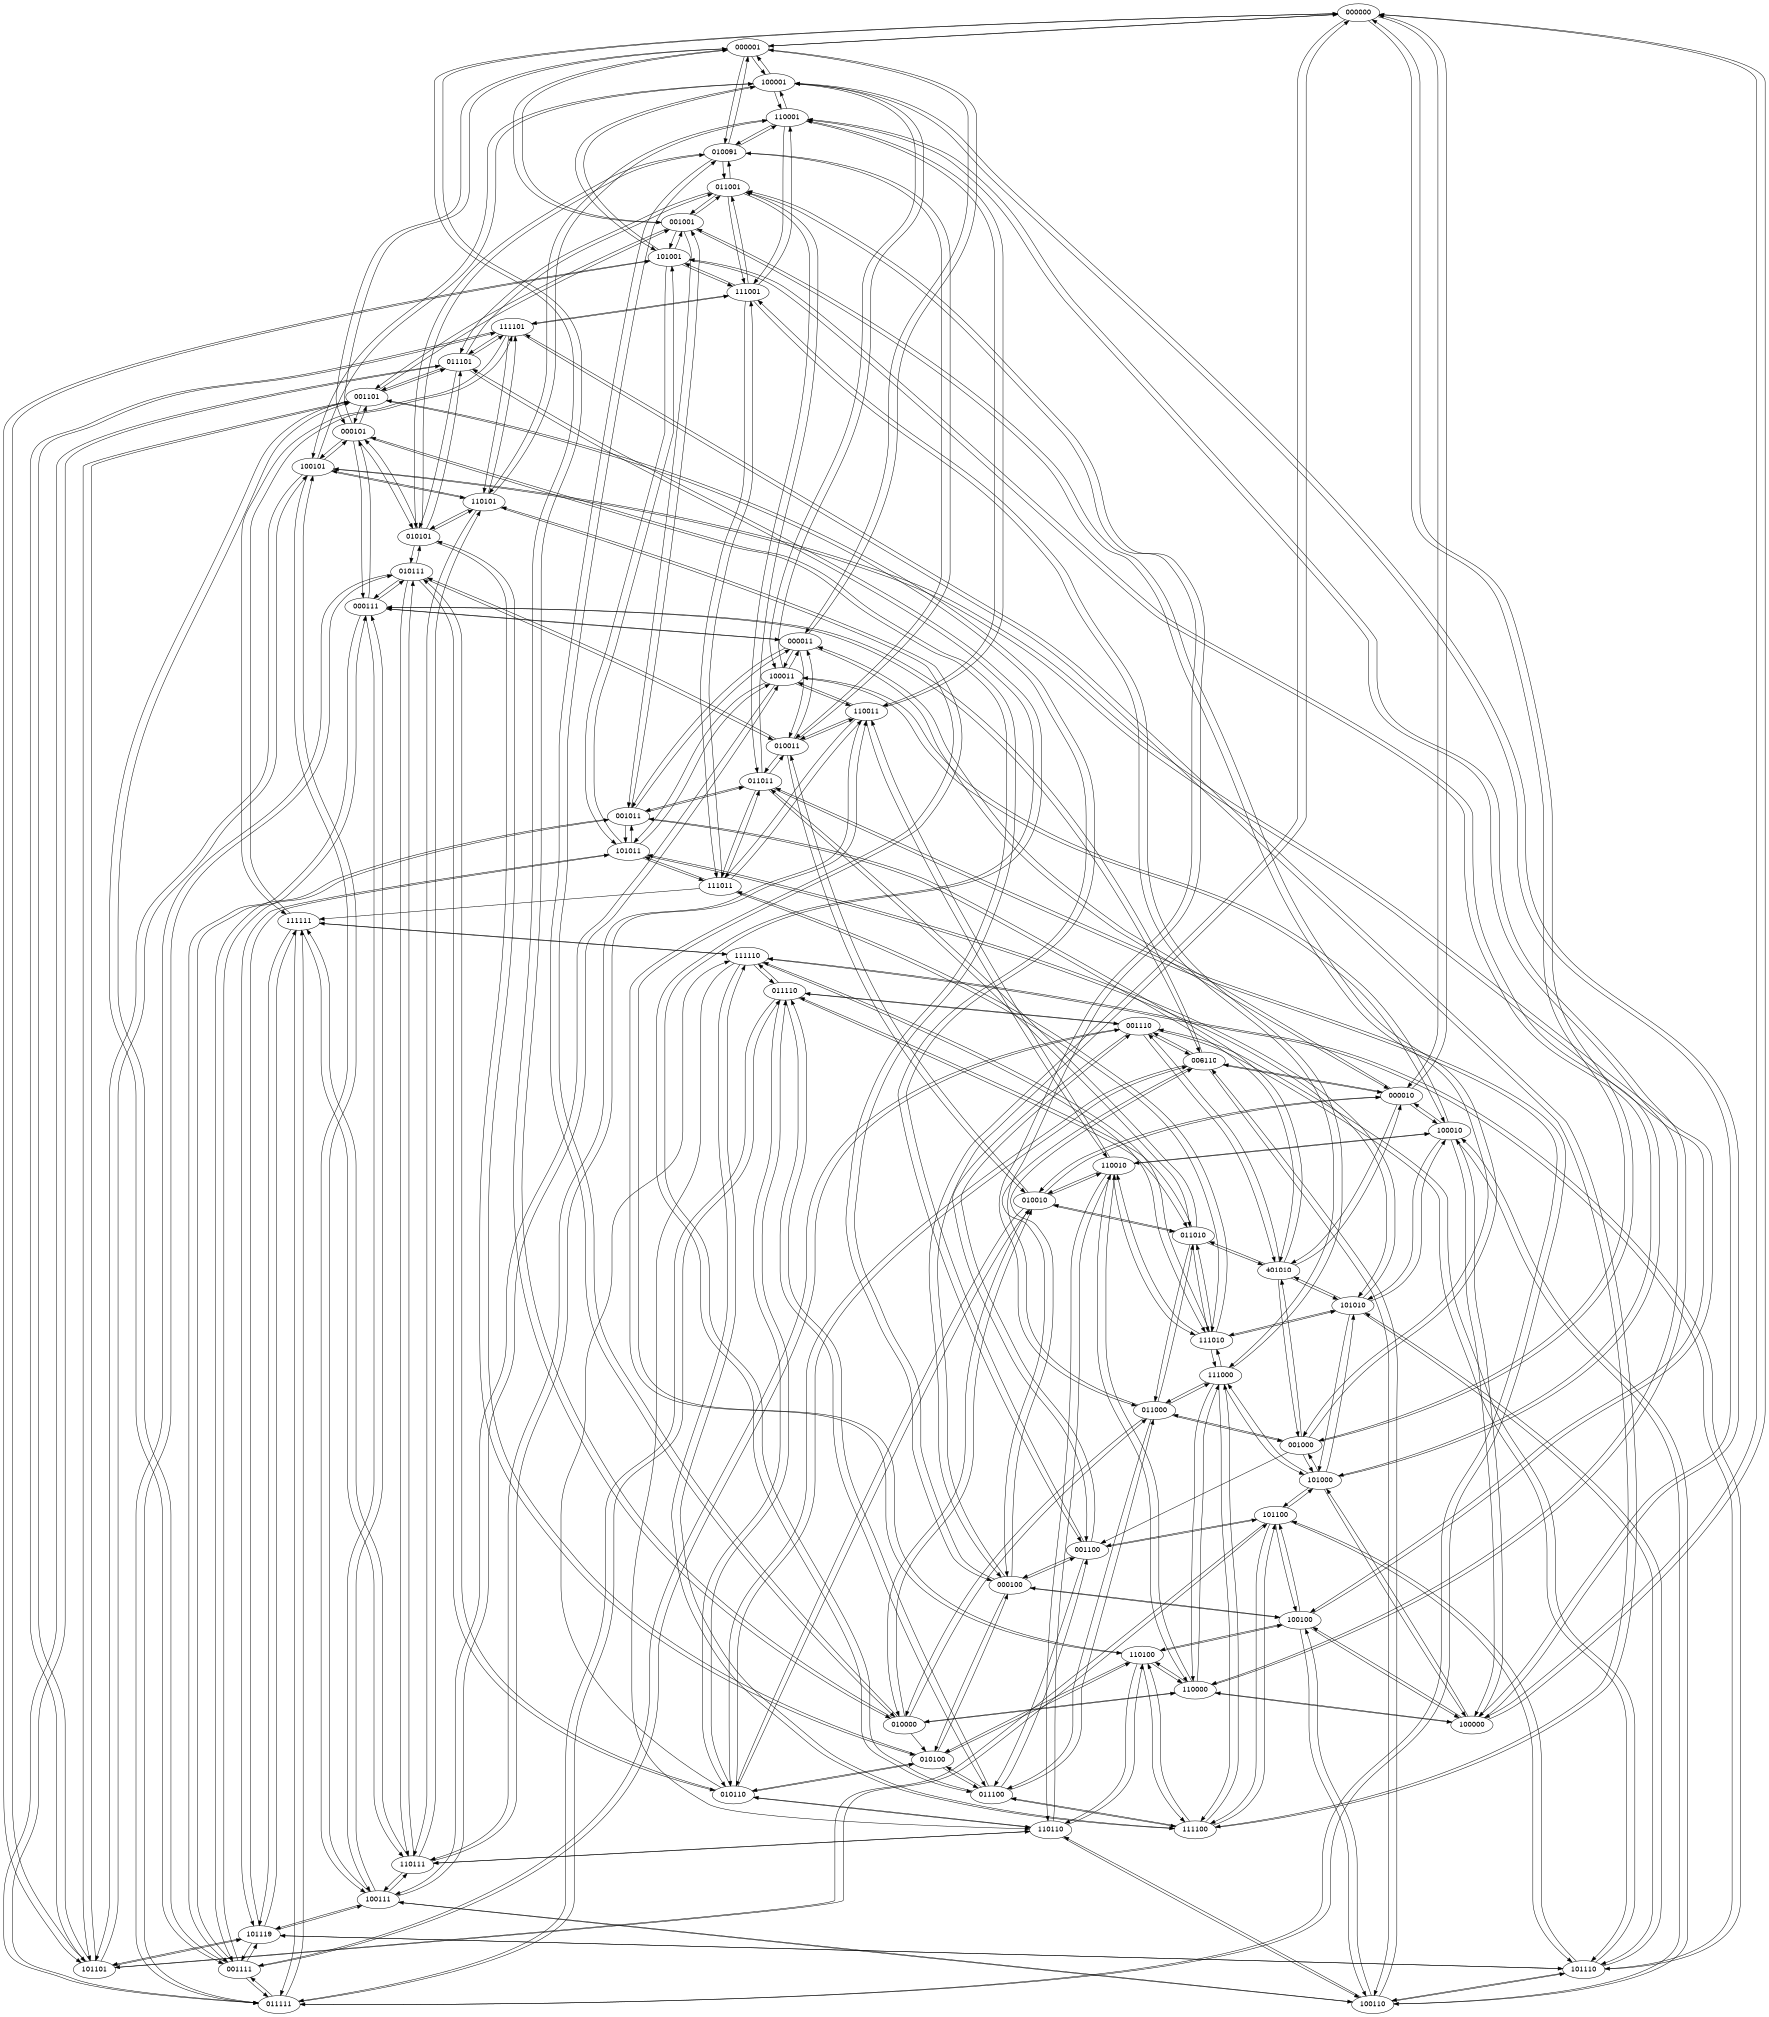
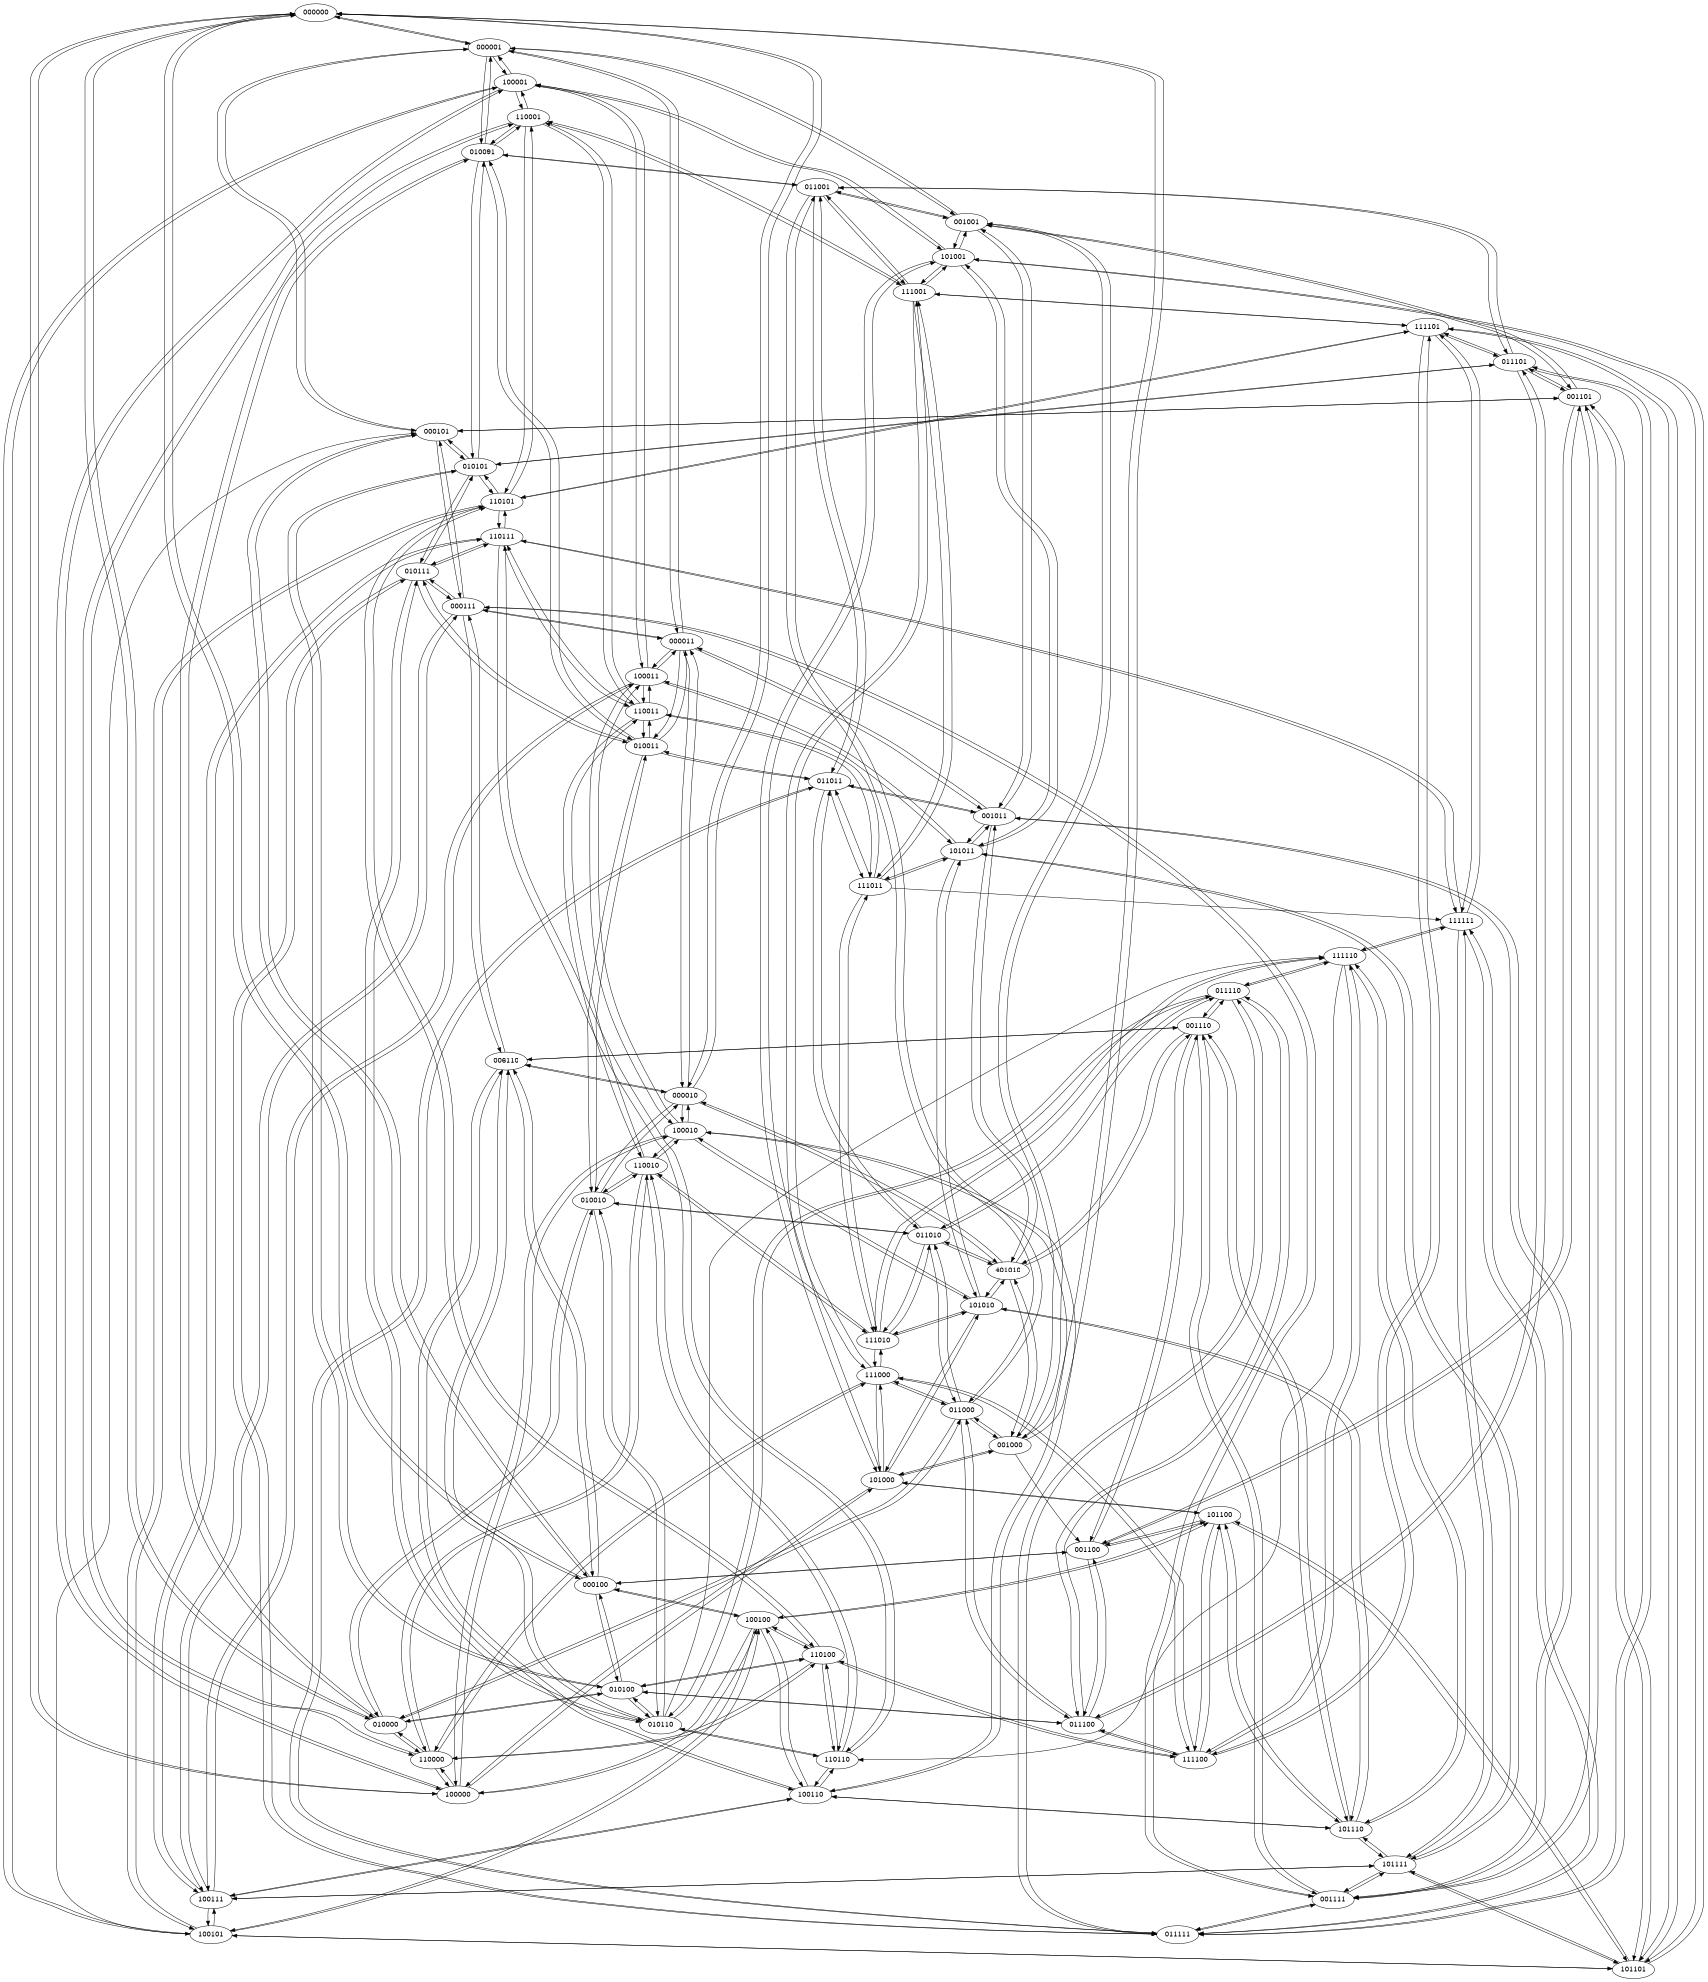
(333, 447) -> none
none -> (506, 1707)
(259, 1935) -> (1395, 1865)
